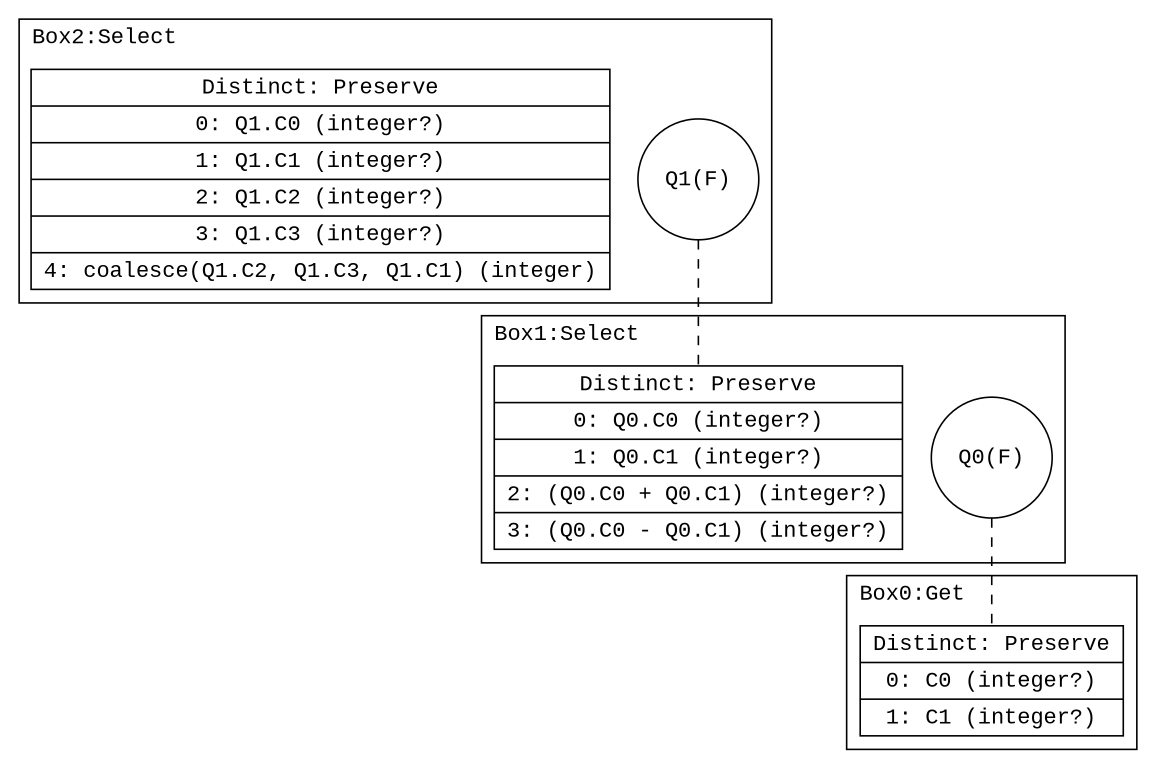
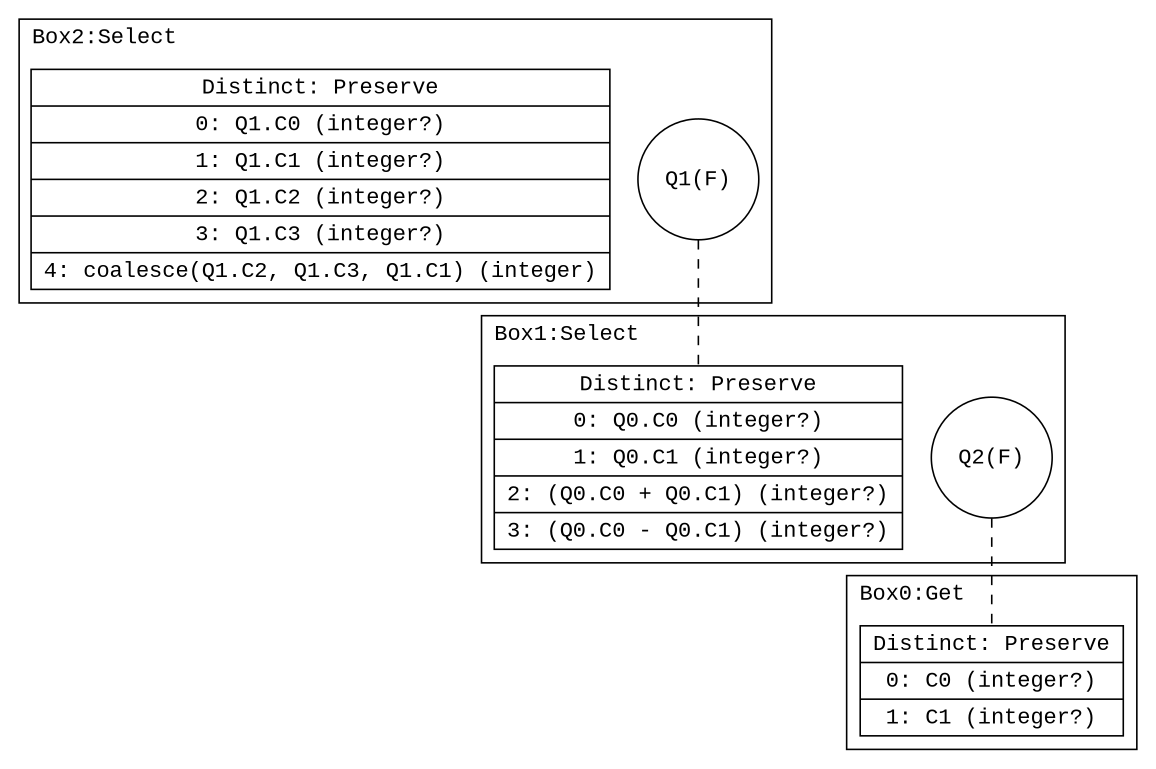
(992, 458) -> (992, 458)
